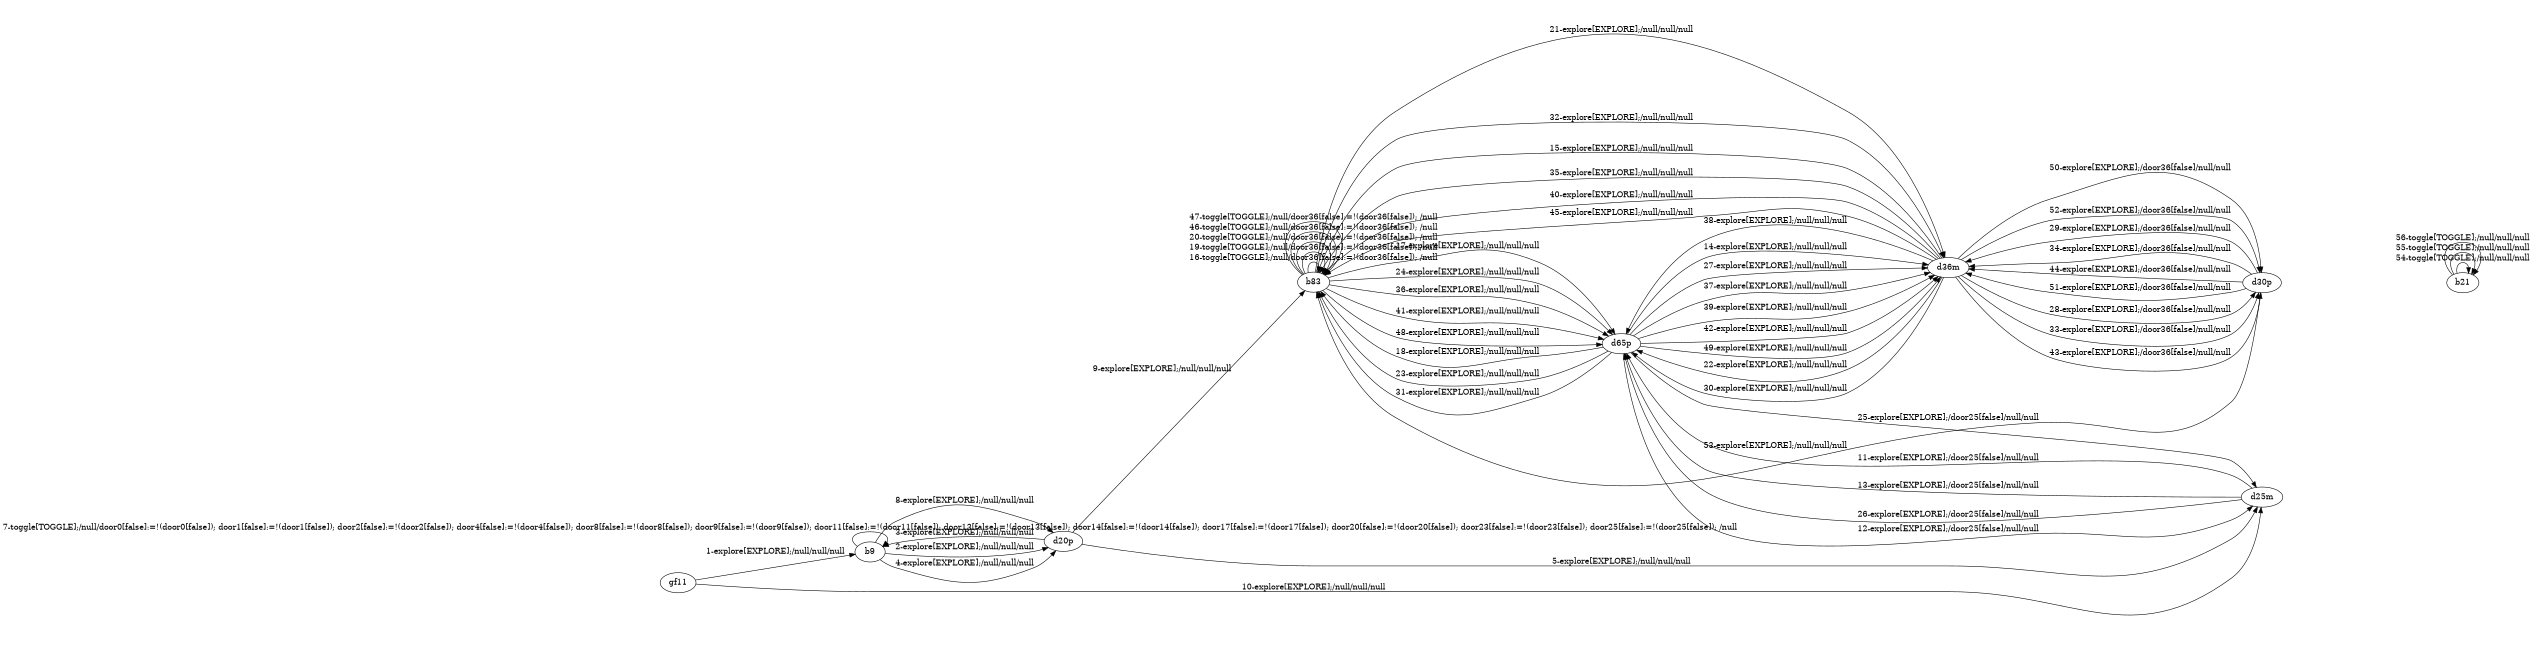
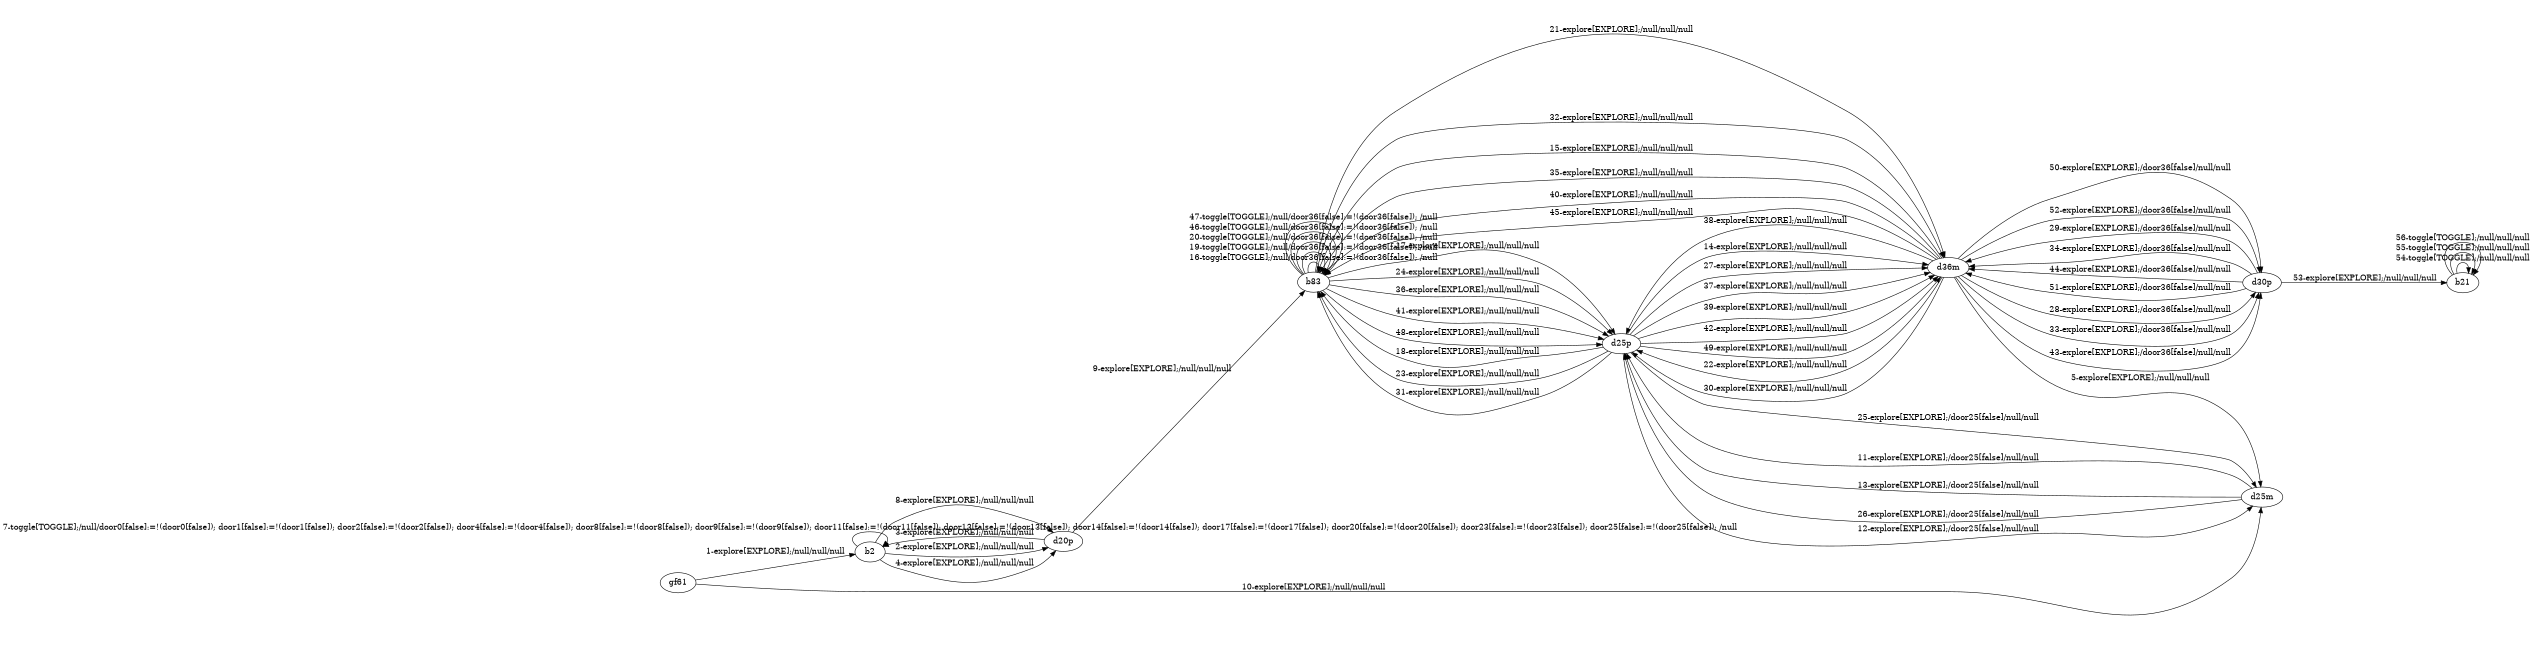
(1621, 344) -> (1621, 344)
(1823, 455) -> (2361, 283)
(870, 552) -> (870, 552)
(1678, 566) -> (2107, 397)
(678, 583) -> (678, 583)
